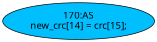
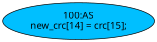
(79, 21) -> (79, 21)
